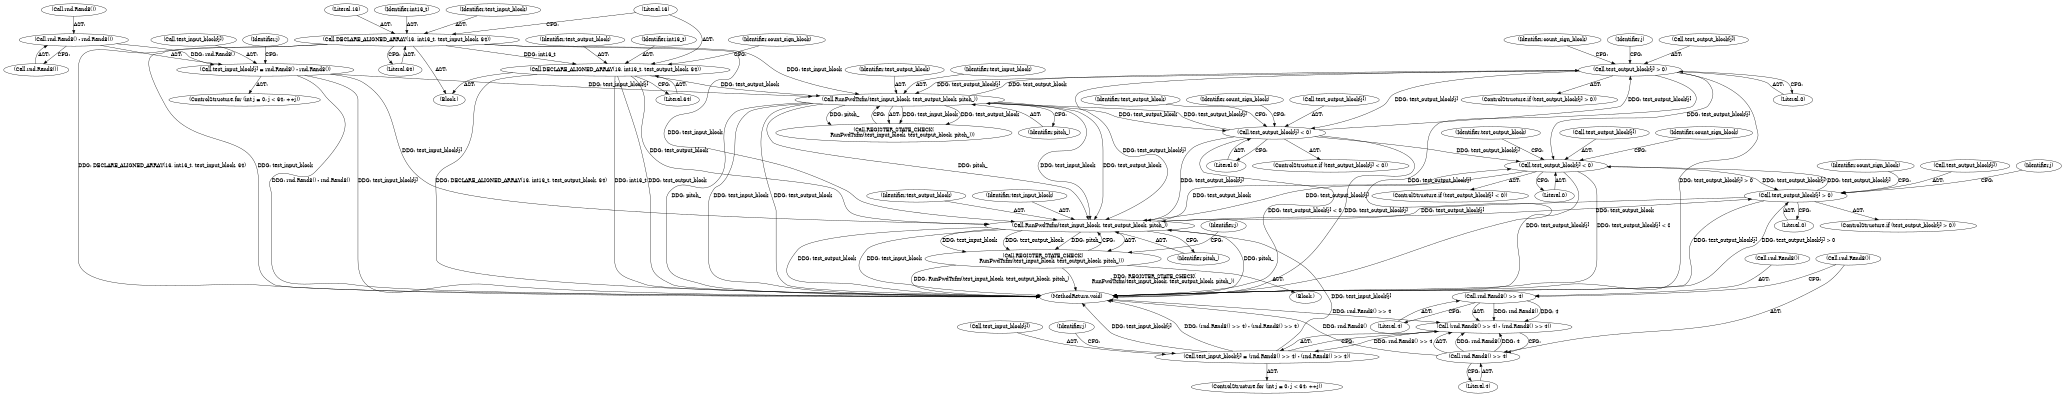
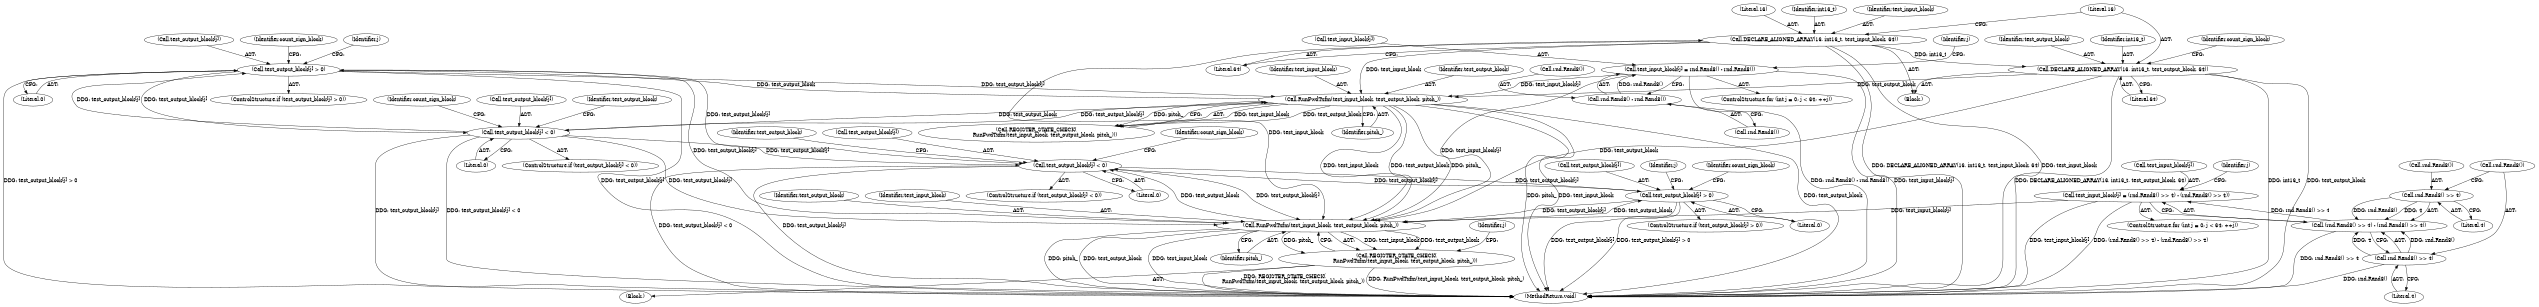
none -> (1667, 86)
(1274, 310) -> (1979, 294)
